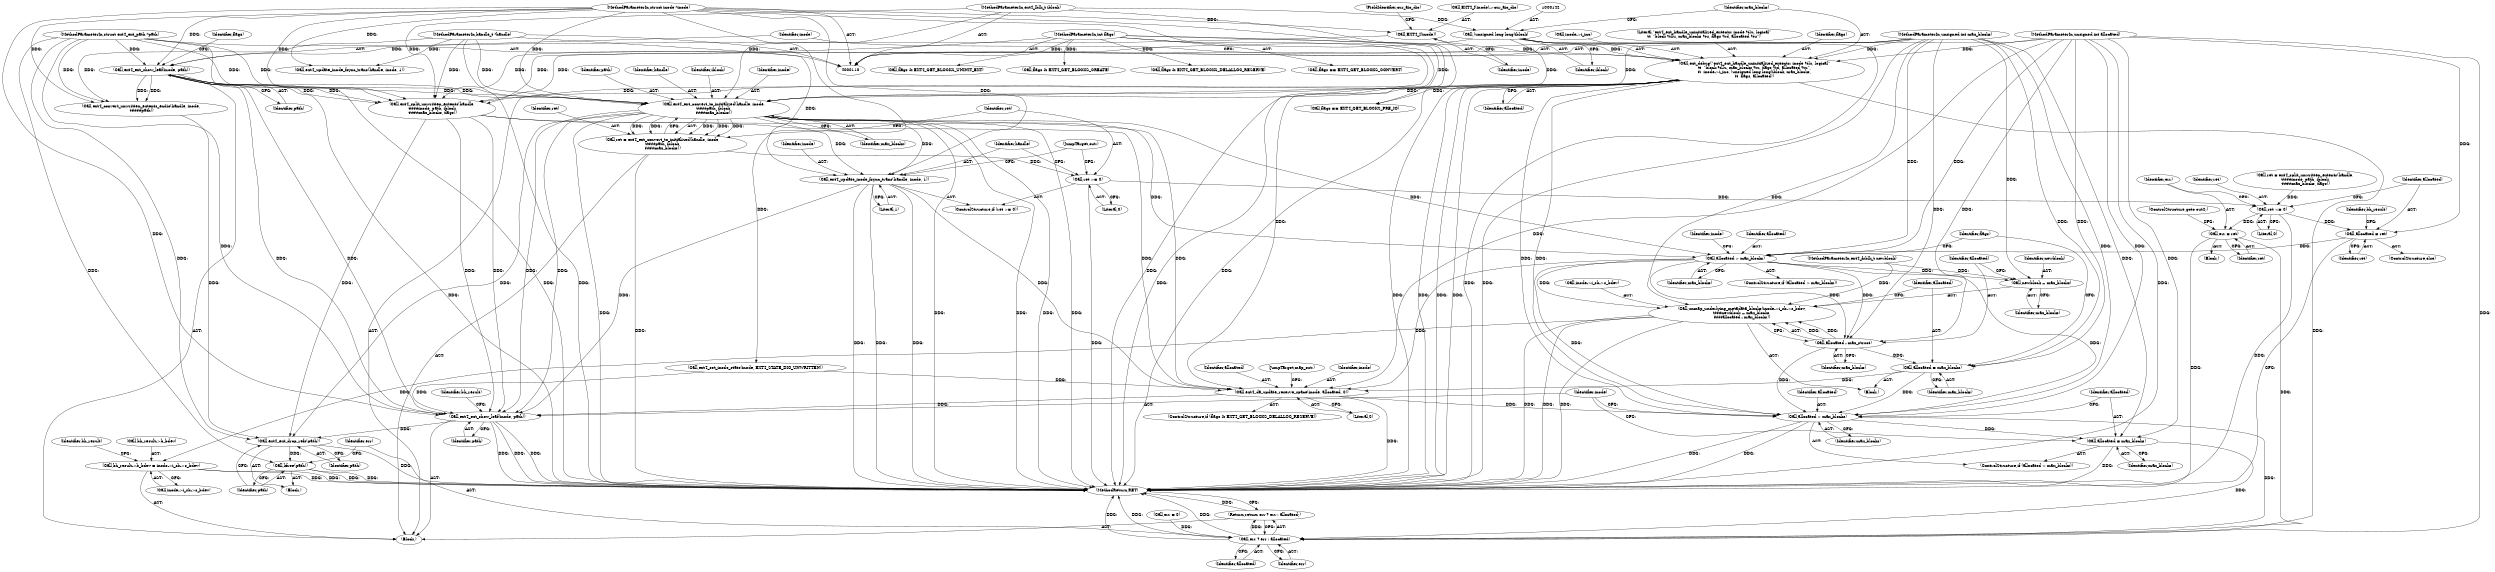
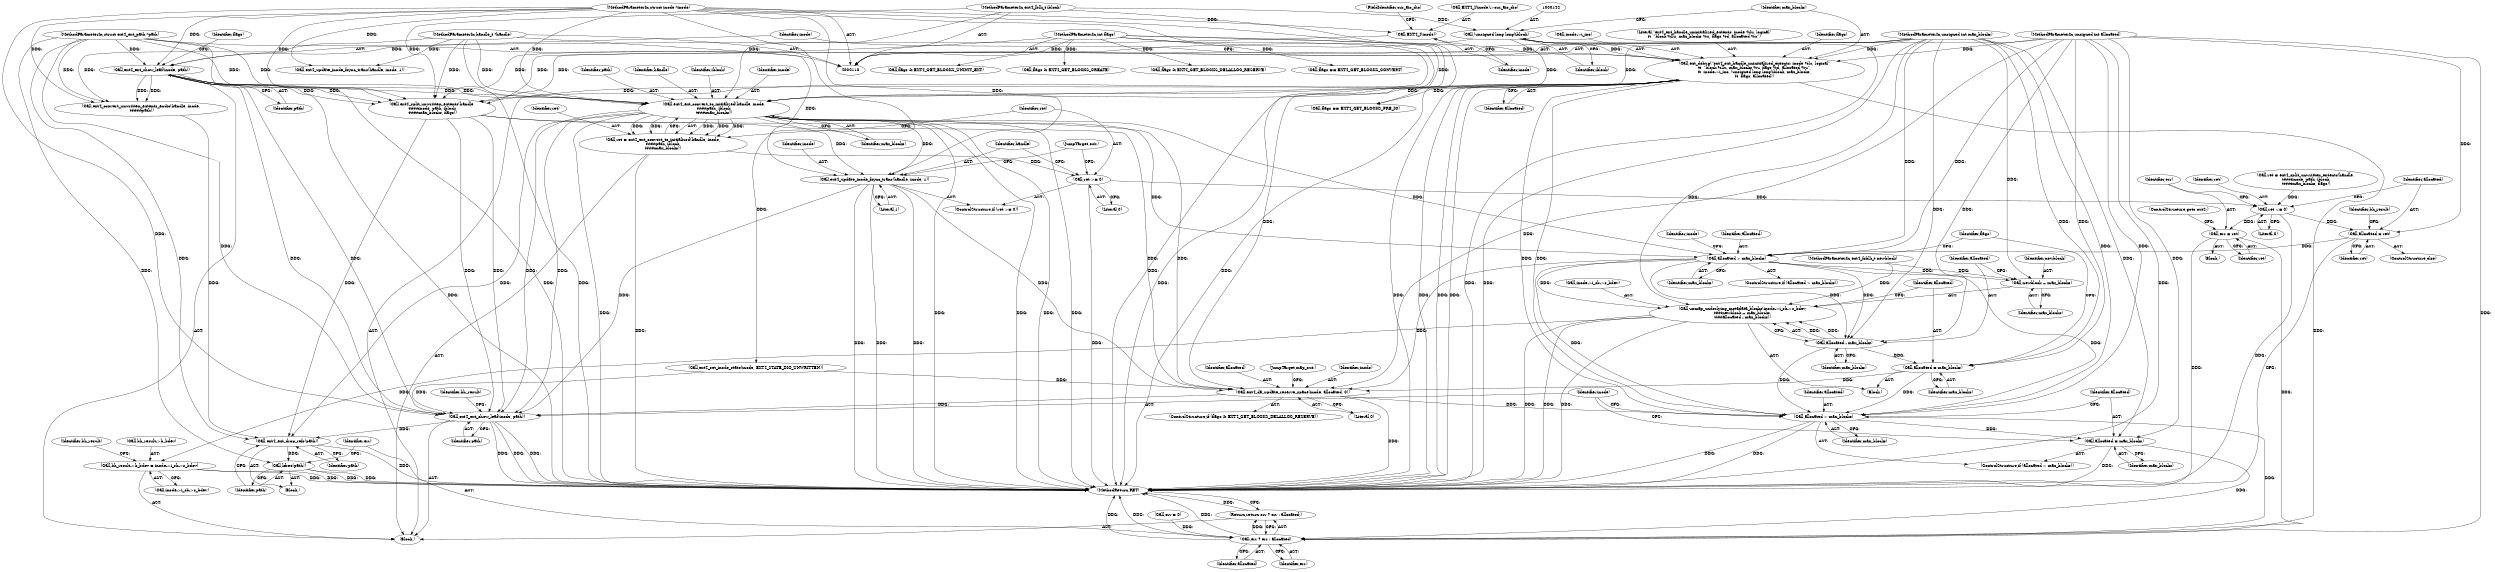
(1268, 49) -> (1269, 49)
(1843, 343) -> (1844, 343)
